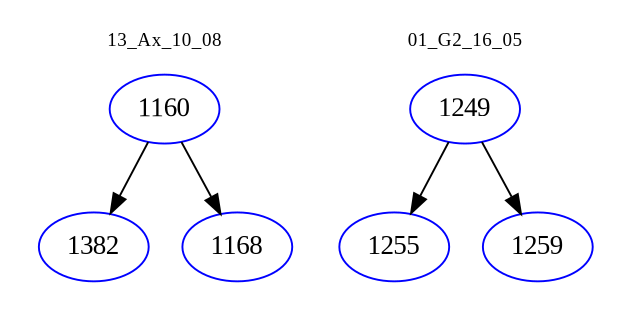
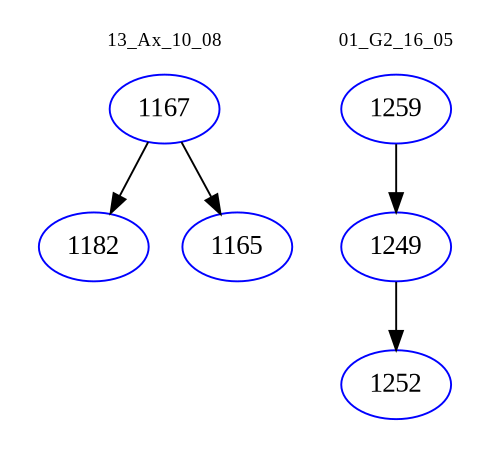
(165, 109) -> (165, 109)
(497, 169) -> (396, 169)
(94, 247) -> (94, 247)
(237, 247) -> (237, 247)
(394, 247) -> (396, 385)
